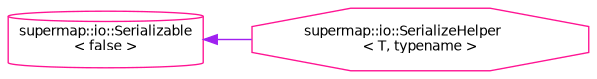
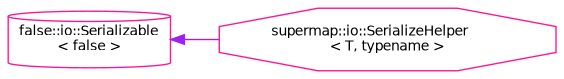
(106, 39) -> (89, 39)
